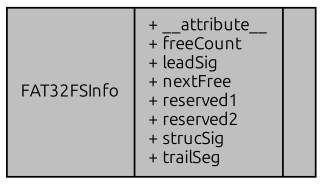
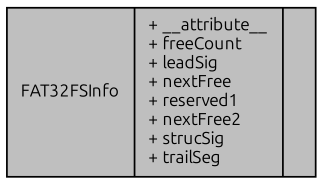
(194, 120) -> (196, 120)
